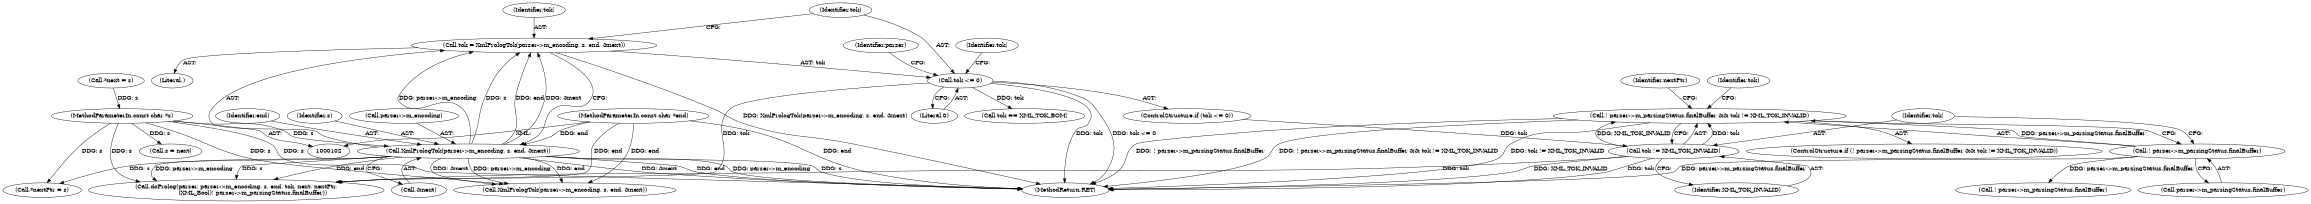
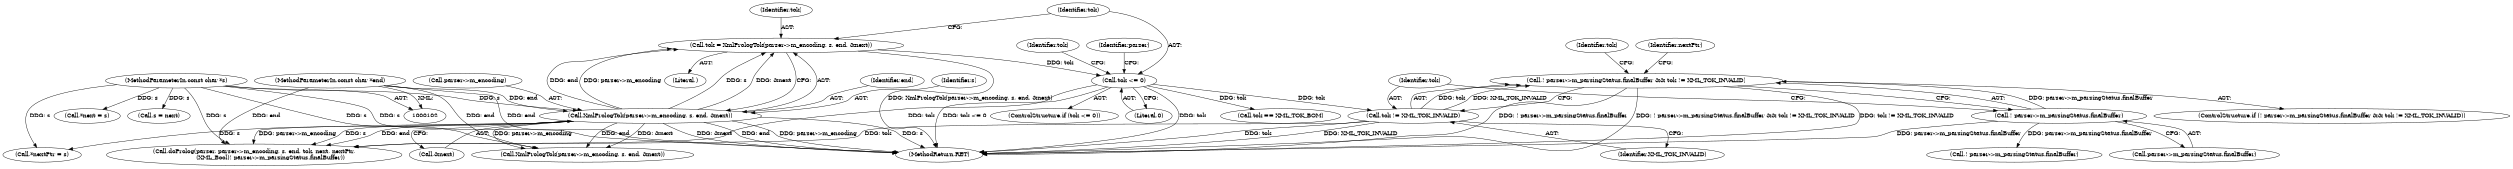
(813, 63) -> (1060, 63)
(116, 96) -> (133, 98)
(1433, 131) -> (1260, 97)
